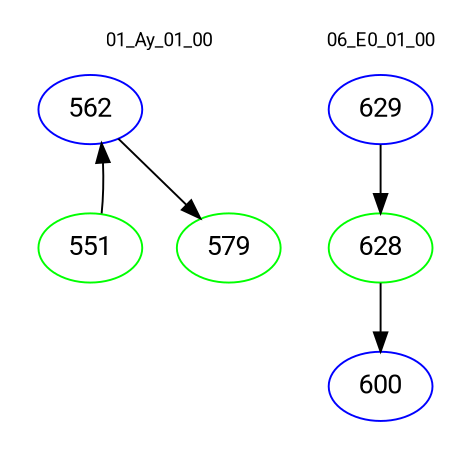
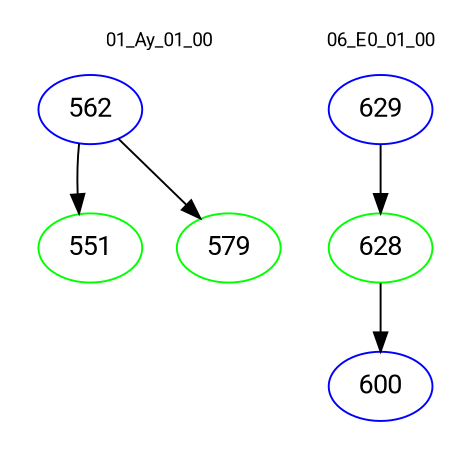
(103, 188) -> (78, 169)
